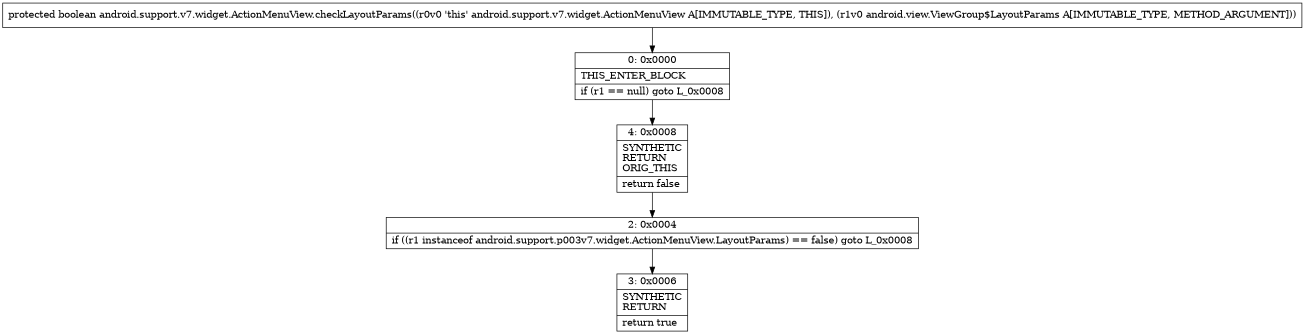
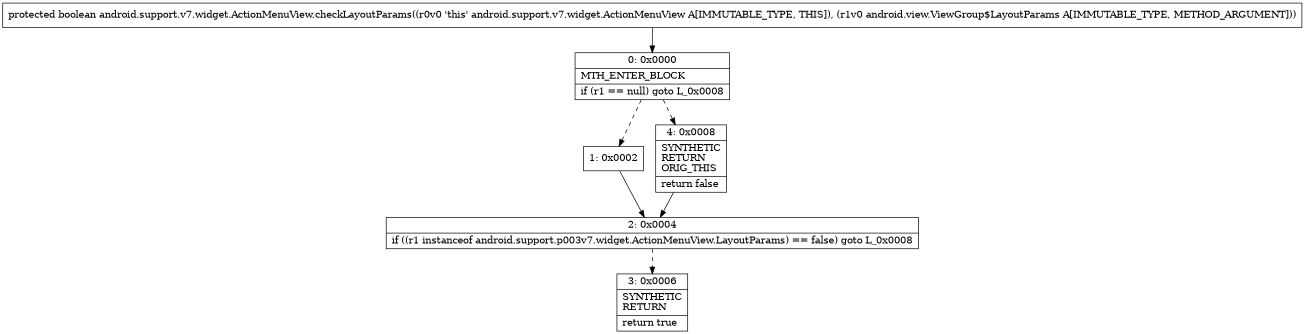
(633, 76) -> (633, 76)
(652, 109) -> (668, 109)
none -> (614, 159)
(652, 258) -> (652, 258)
